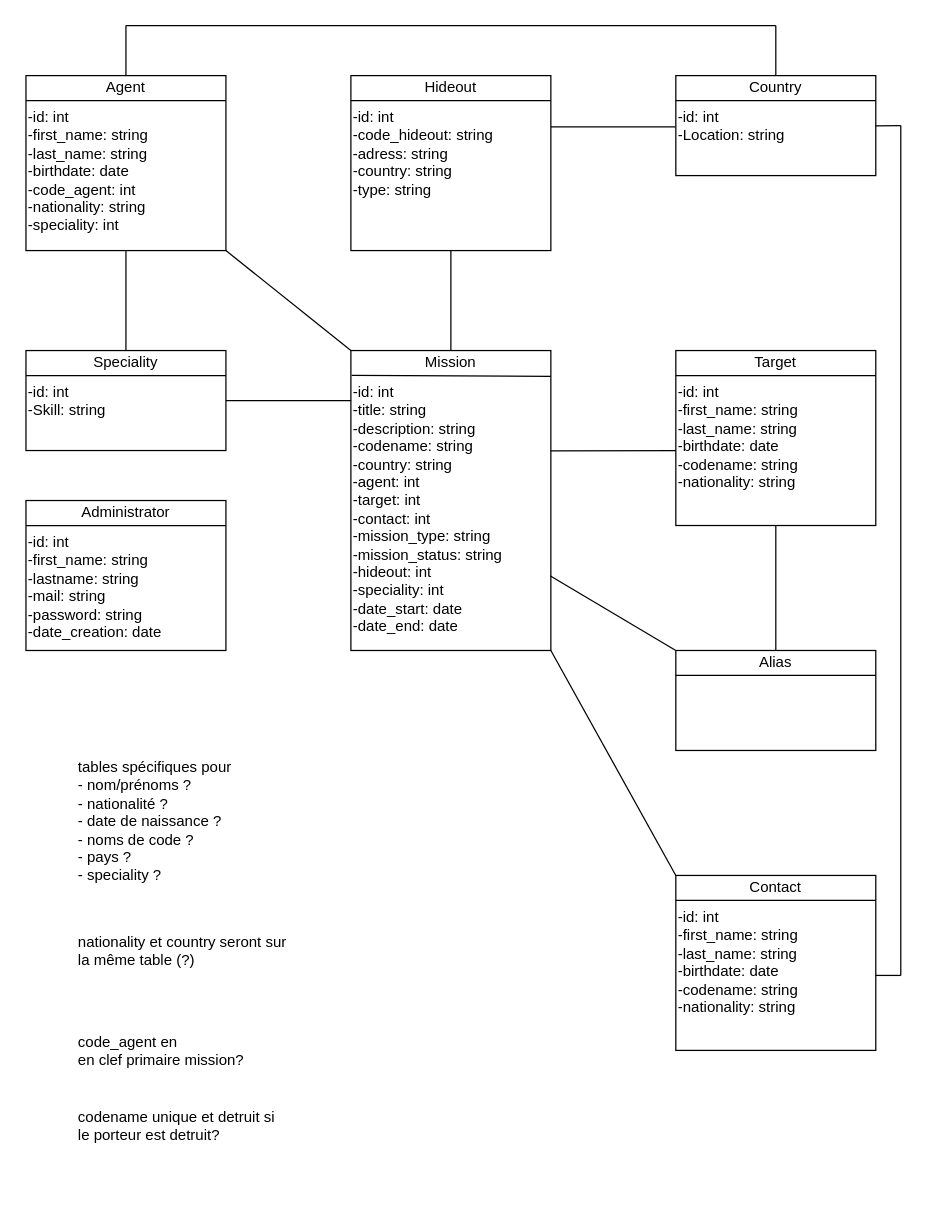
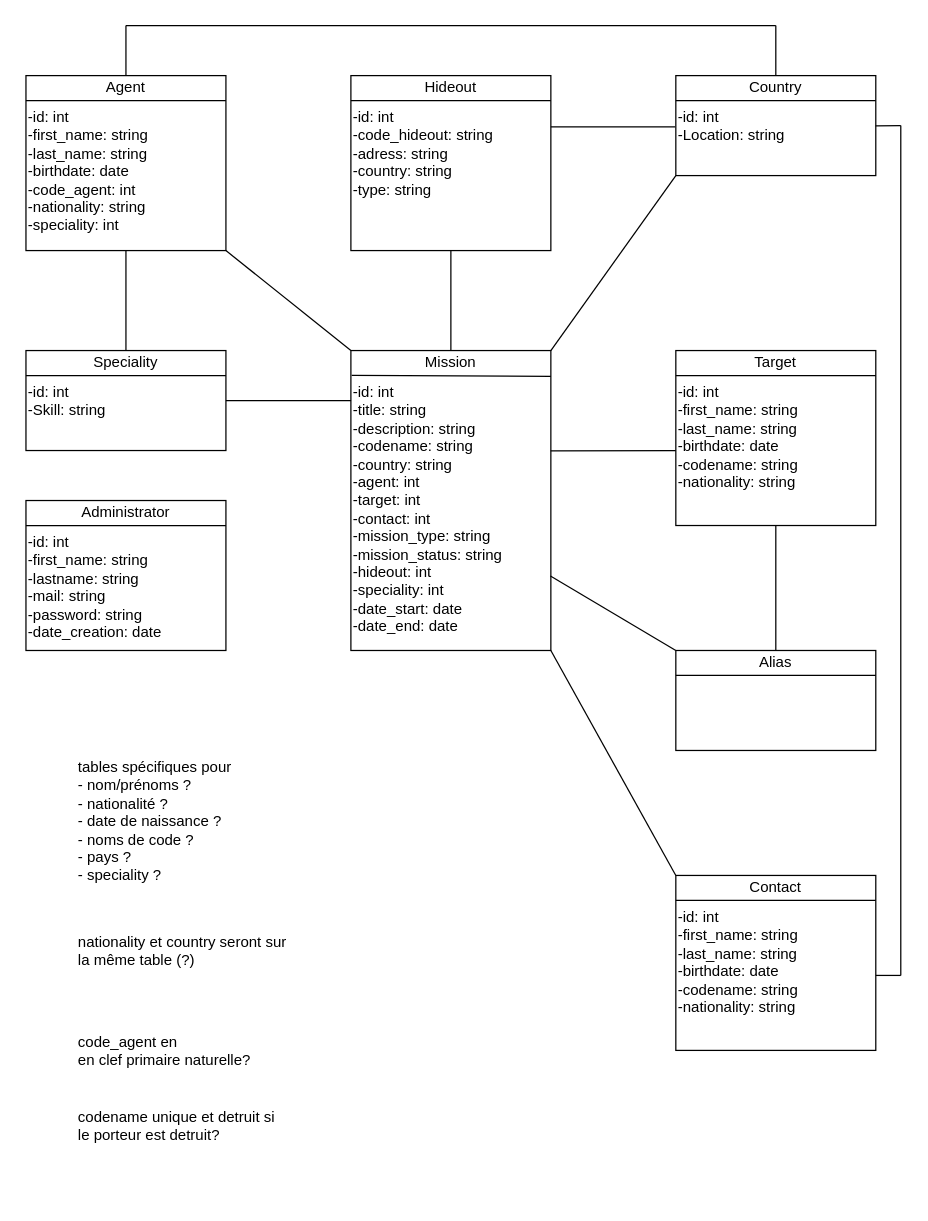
none -> (613, 264)
(168, 1052) -> (176, 1052)
